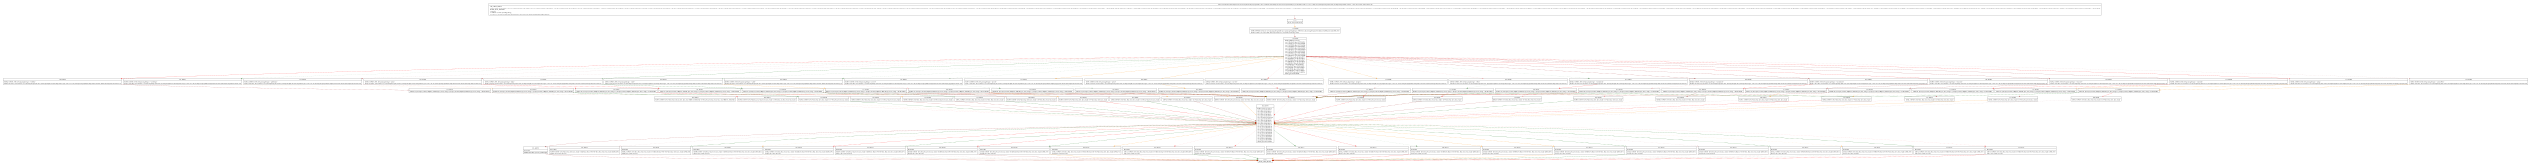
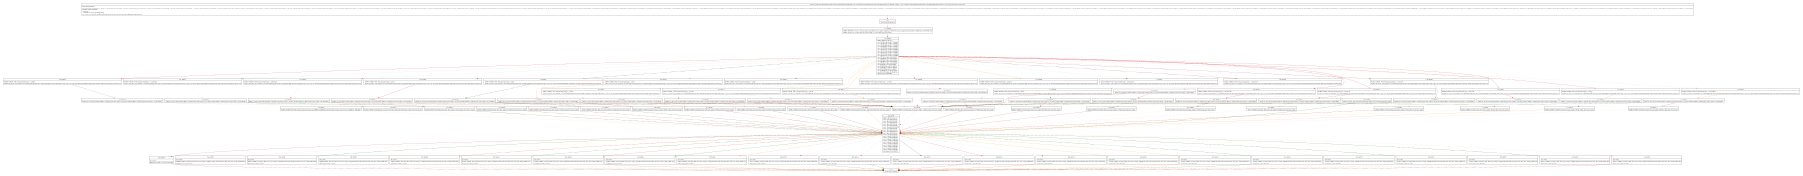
(1579, 86) -> (1144, 96)
